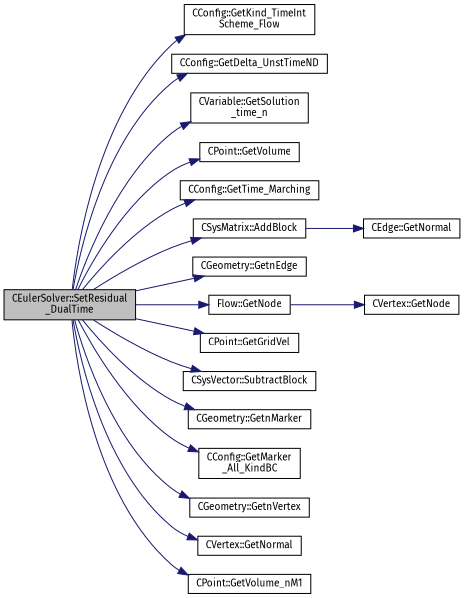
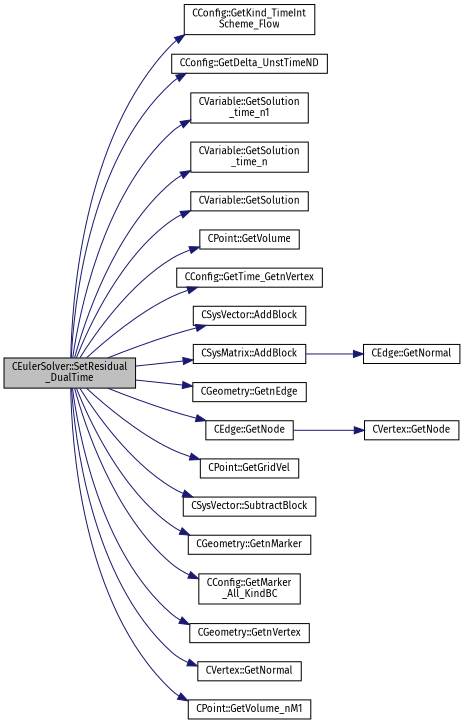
none -> (250, 108)
(250, 190) -> (250, 278)
none -> (250, 201)
(250, 305) -> (250, 430)
none -> (250, 316)
